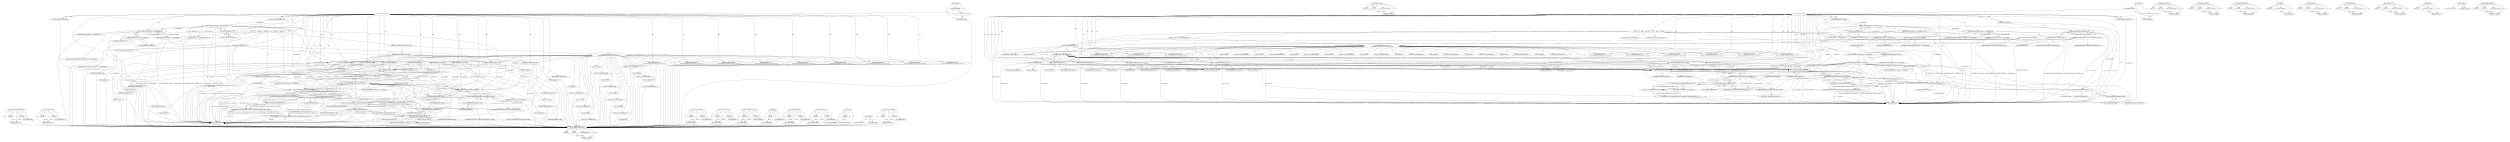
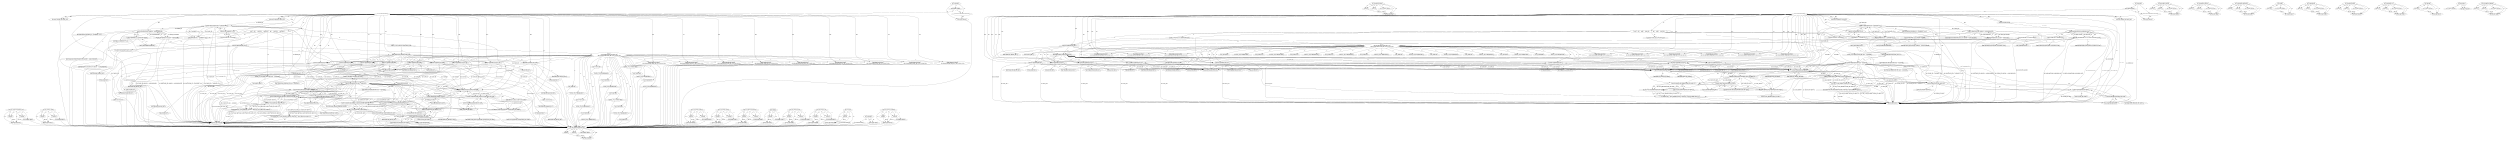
(1630, 38) -> none
